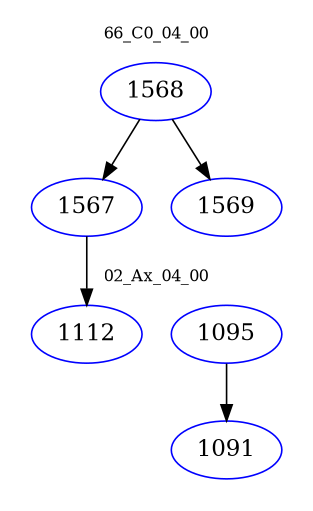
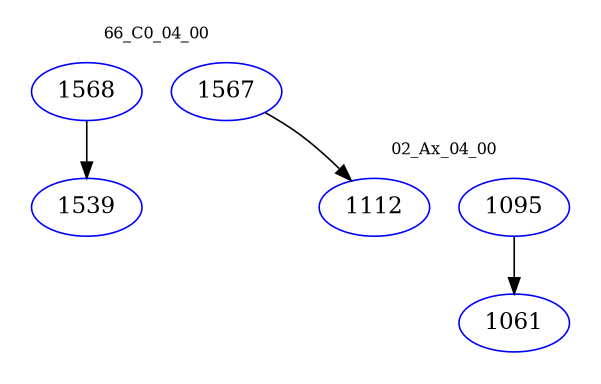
(126, 142) -> none
(227, 207) -> (87, 207)
(227, 450) -> (514, 323)
